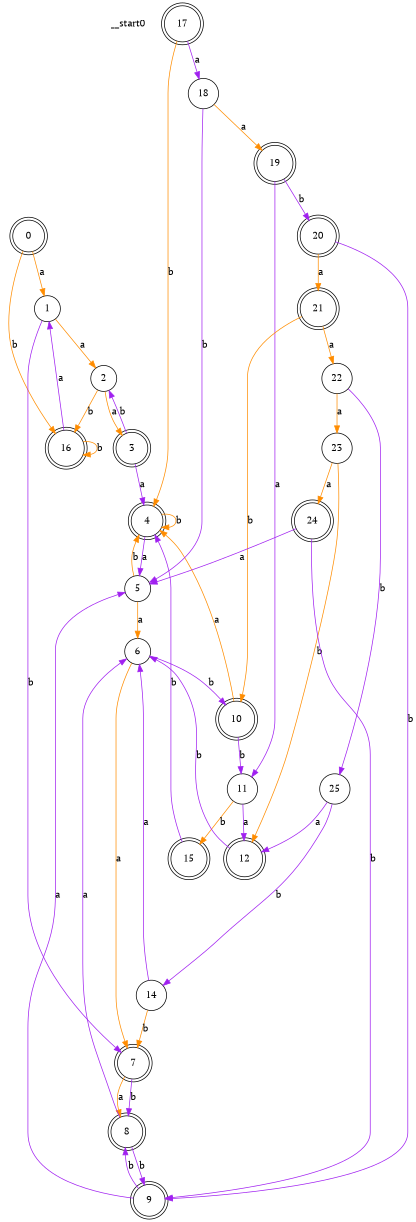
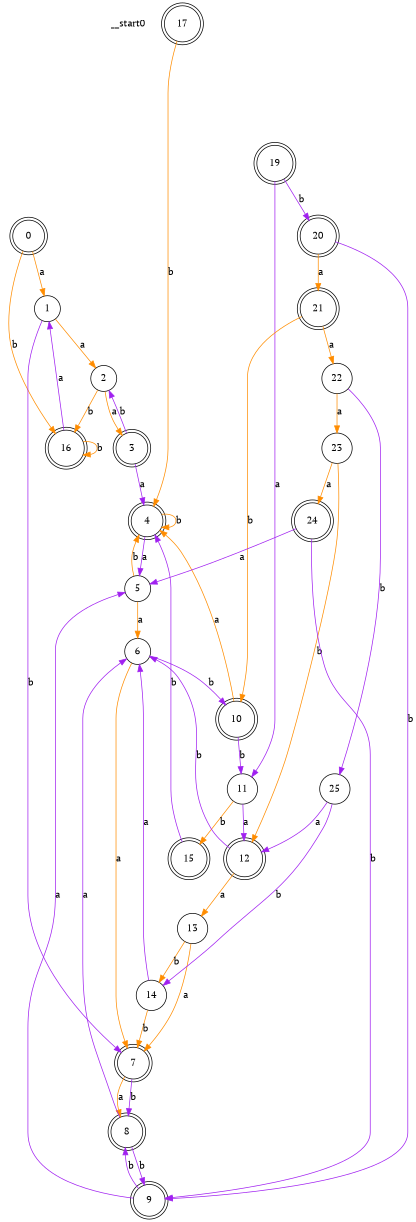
(203, 94) -> none
none -> (193, 928)
